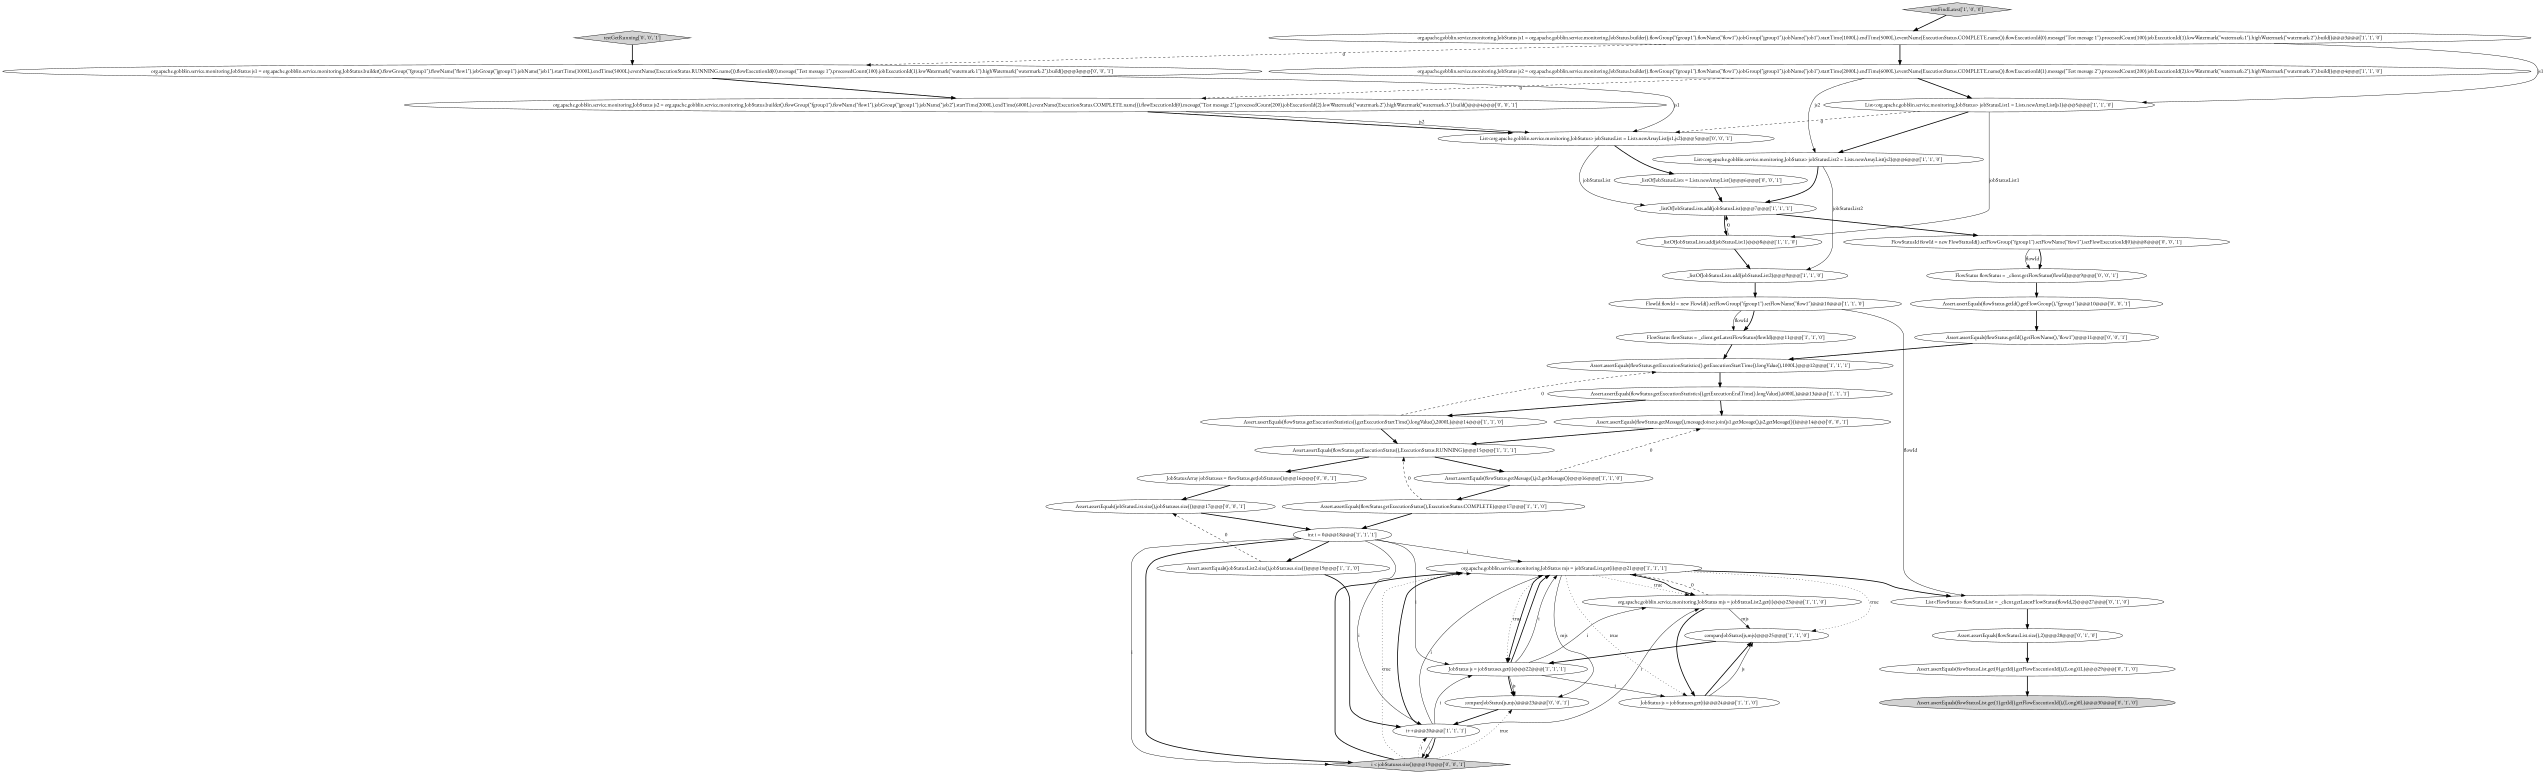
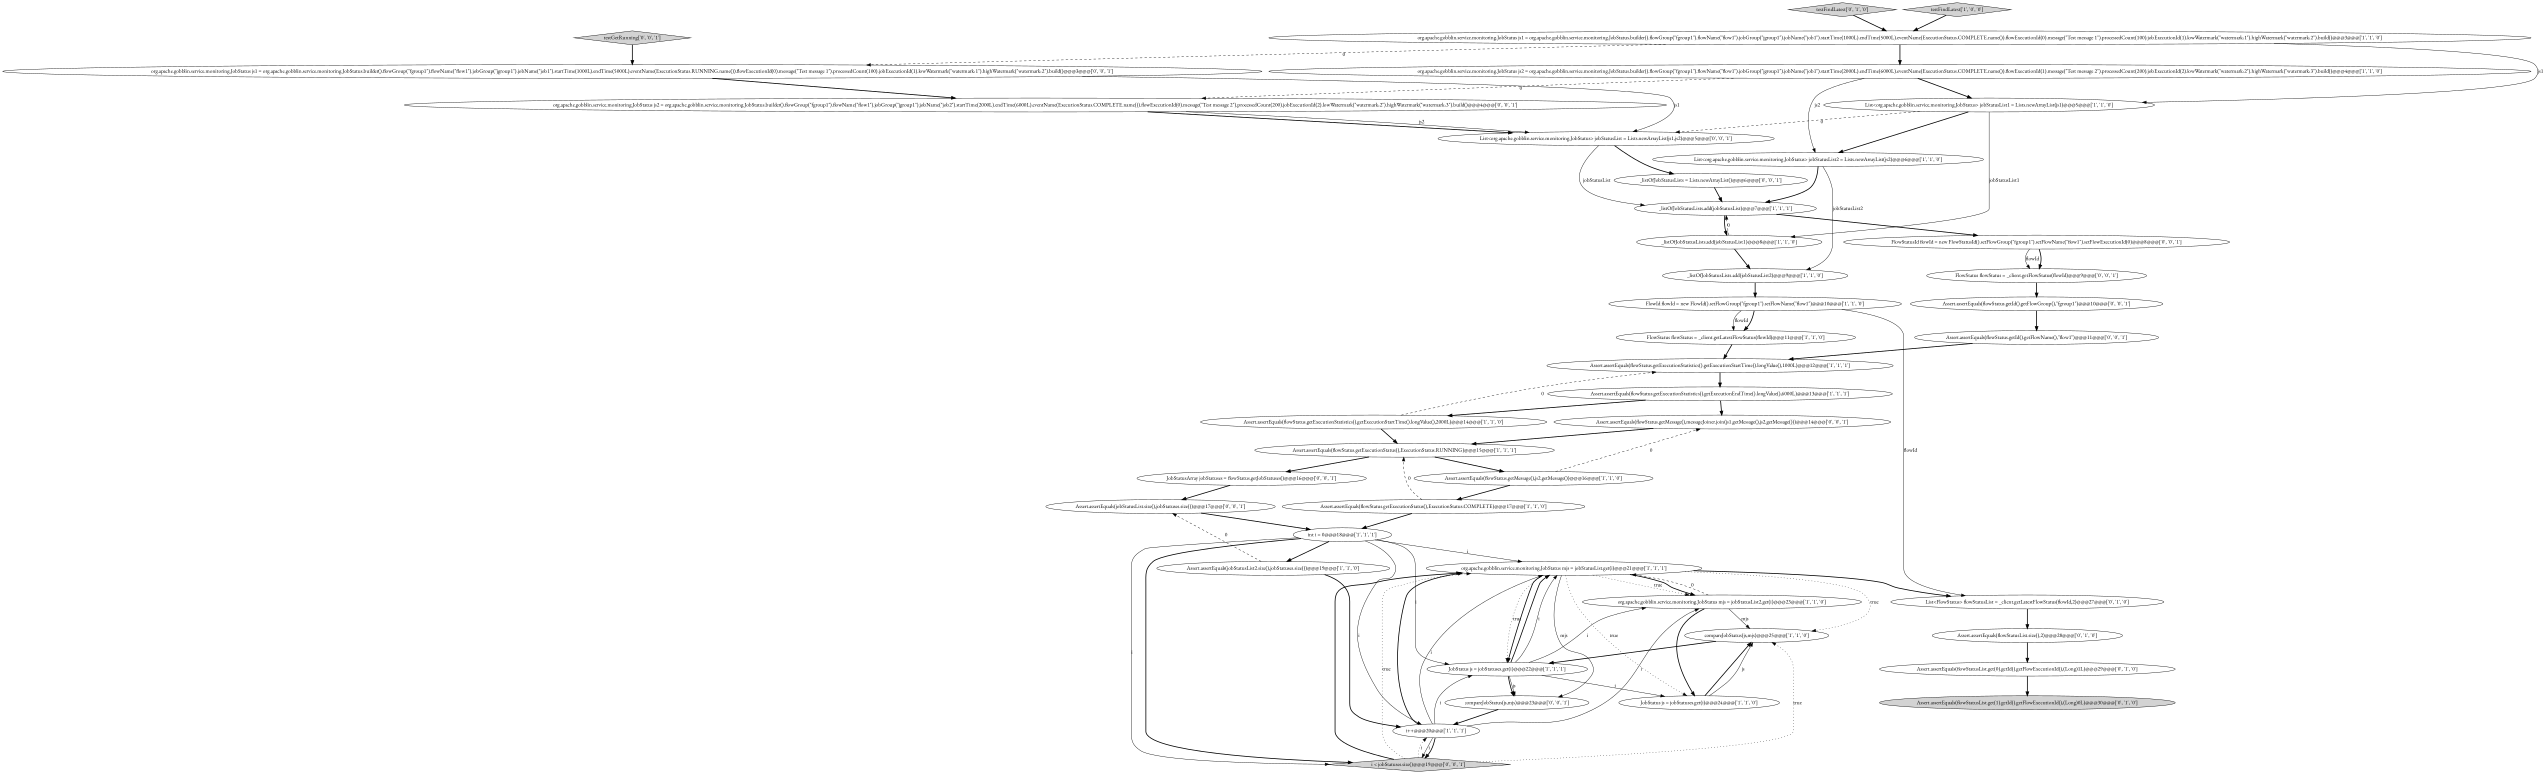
none -> (1842, 10)
(1477, 742) -> (1683, 750)
